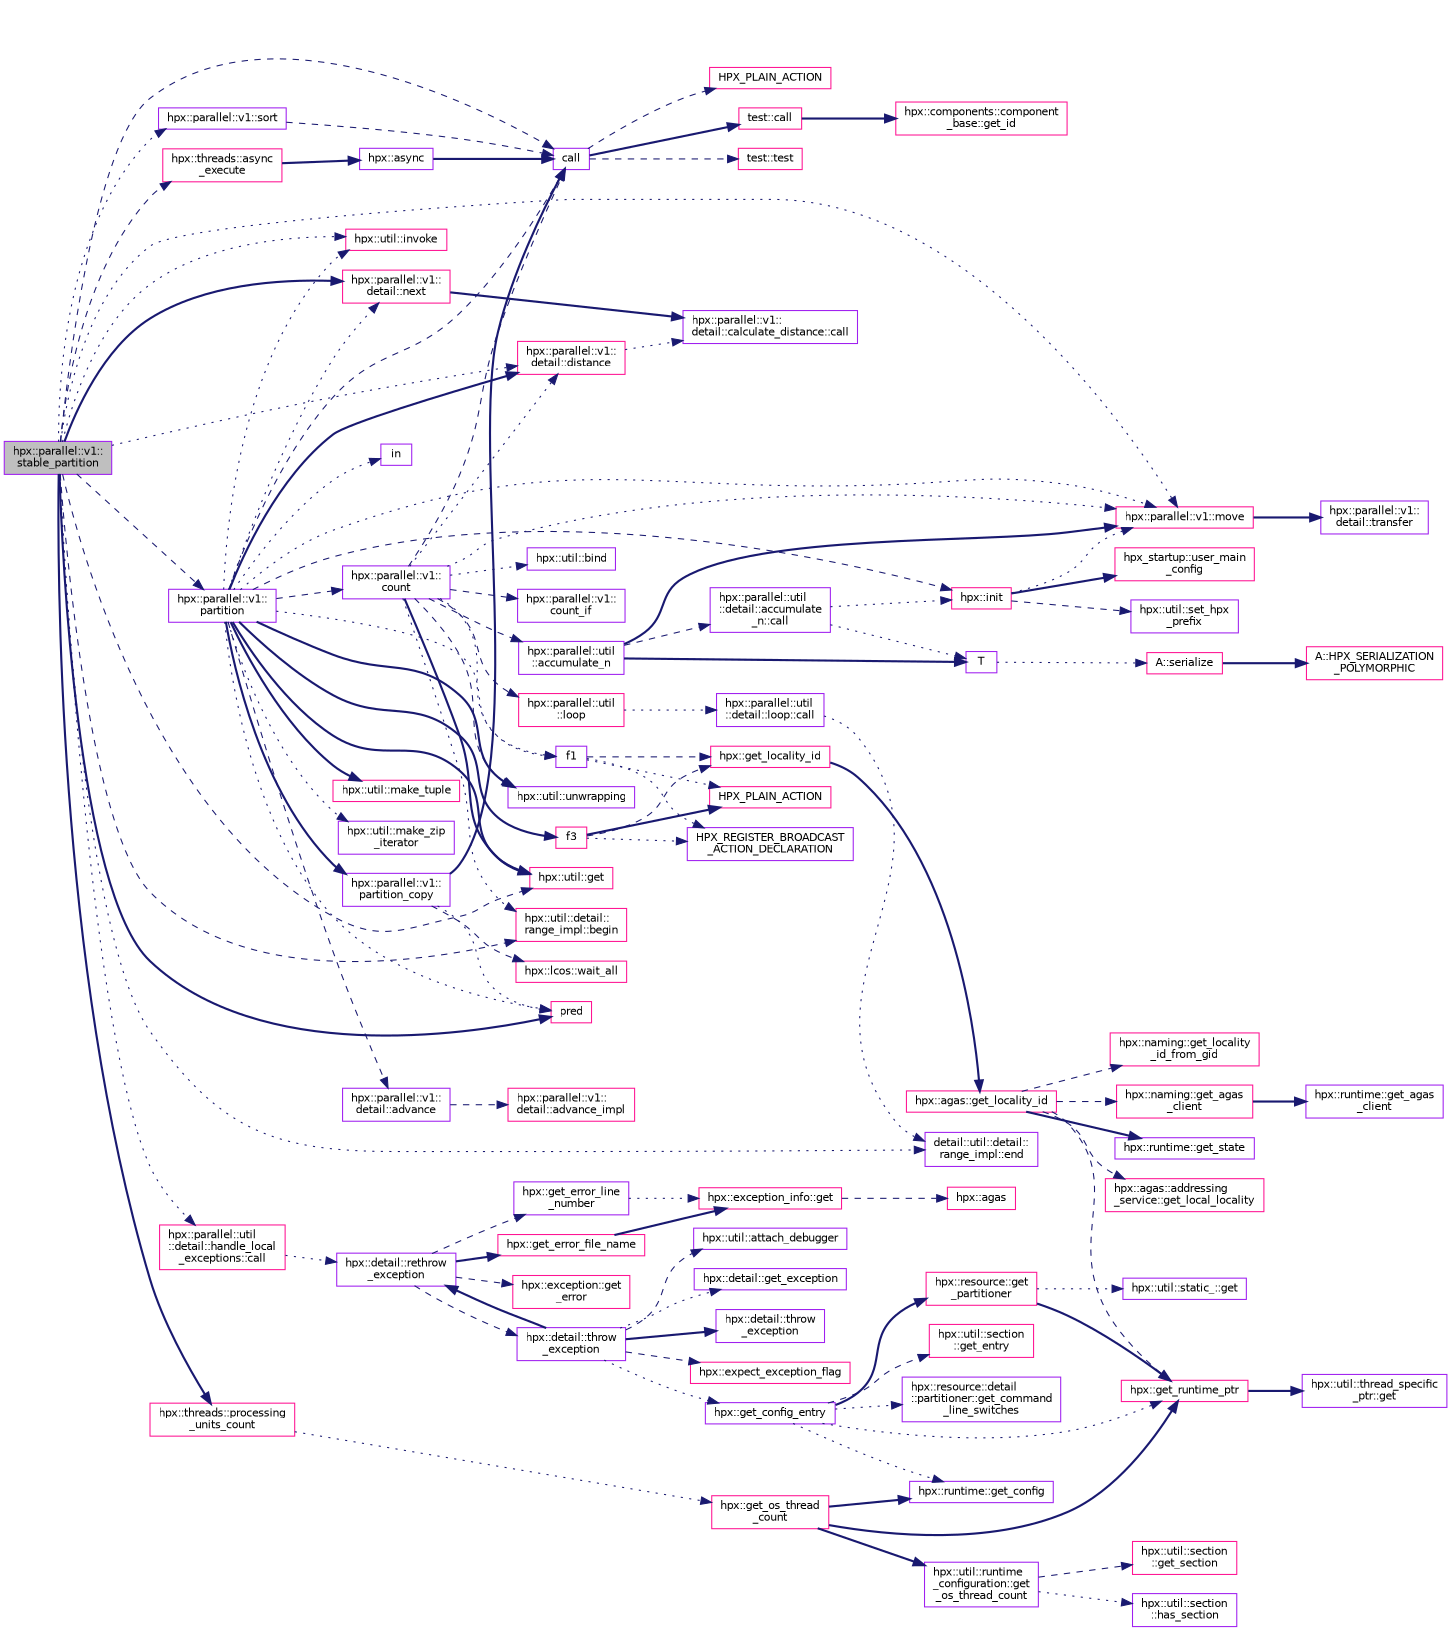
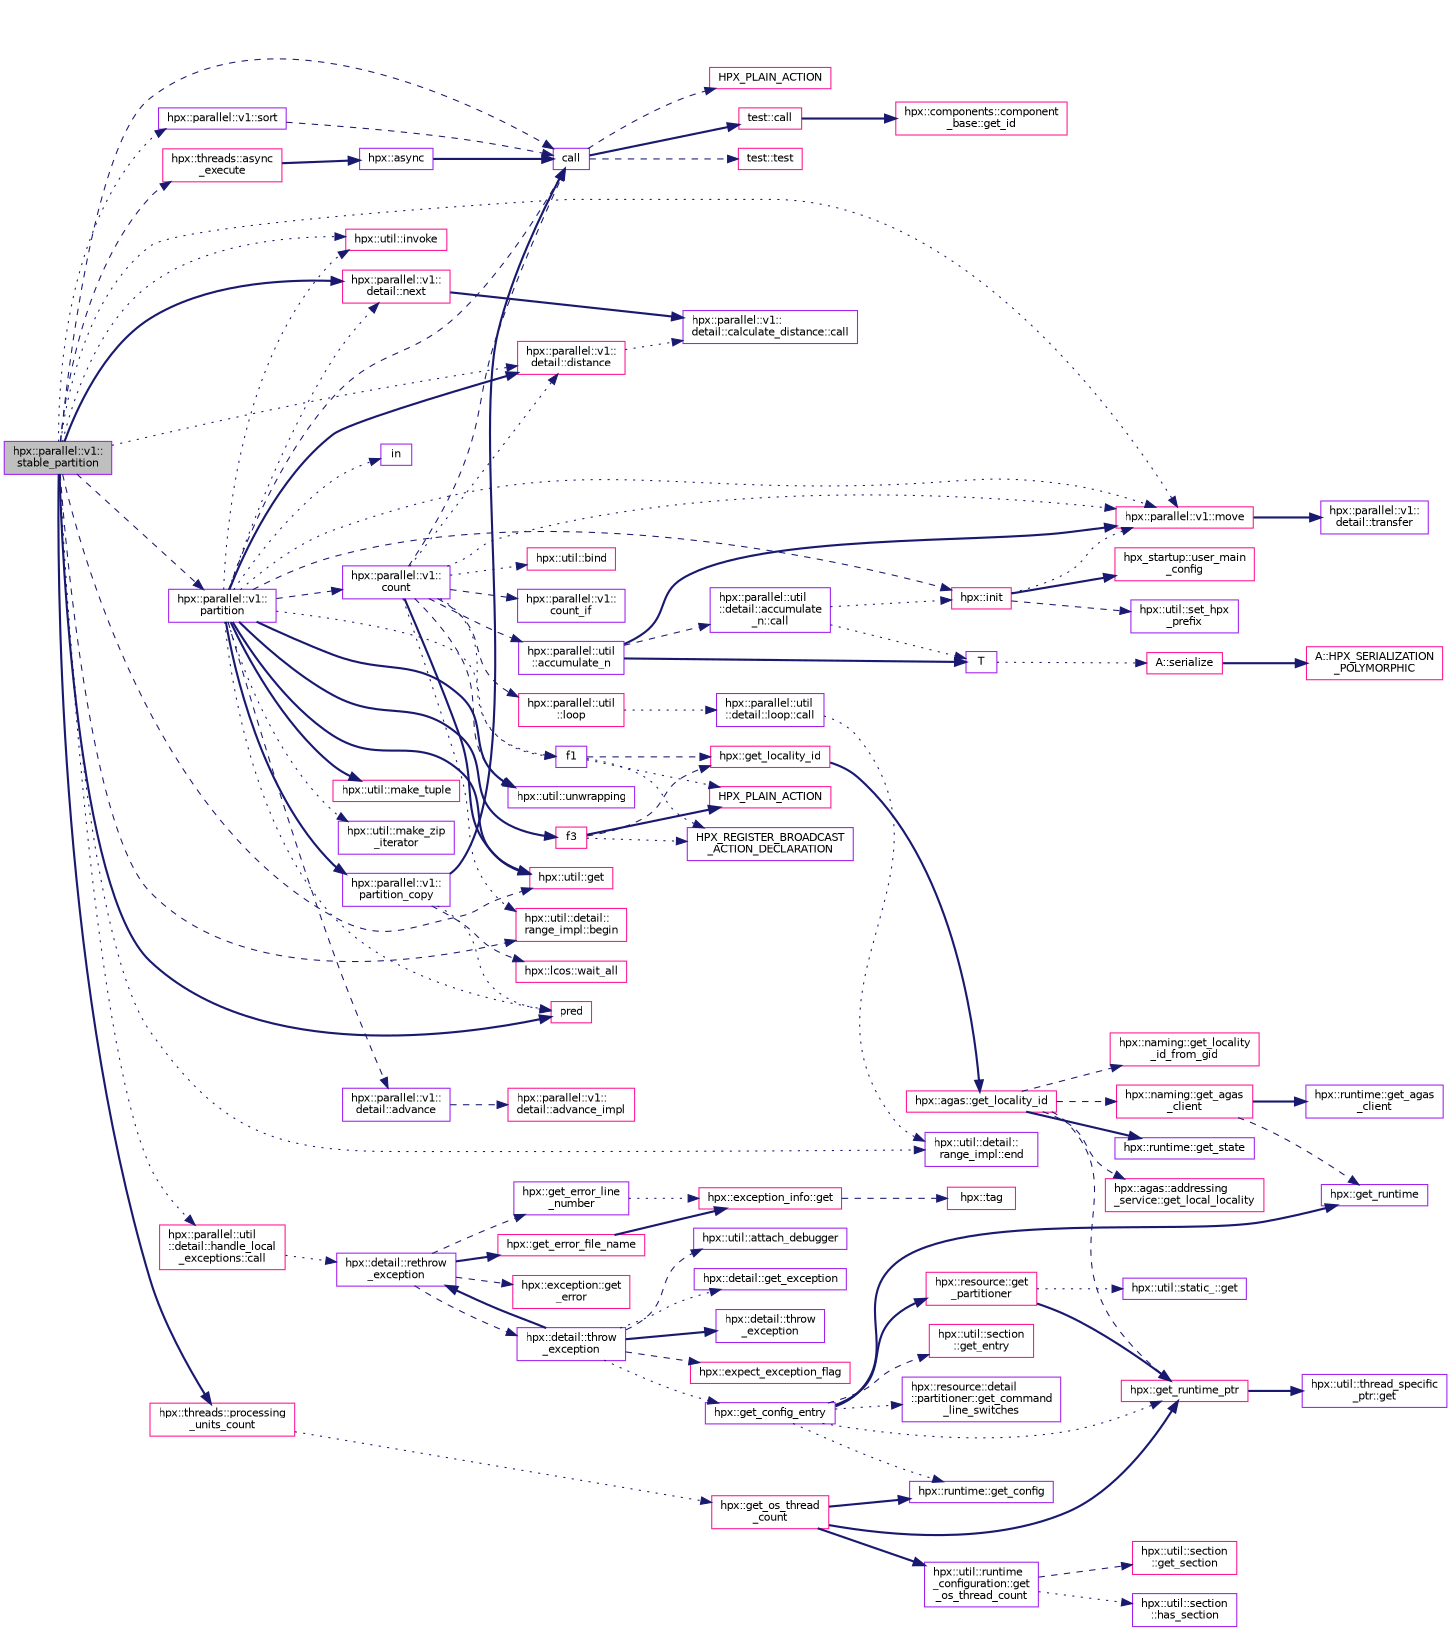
(571, 559) -> (571, 559)
(981, 1149) -> (981, 1149)
none -> (1375, 1195)
(981, 1198) -> (981, 1198)
